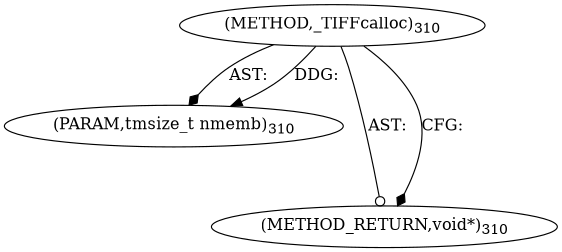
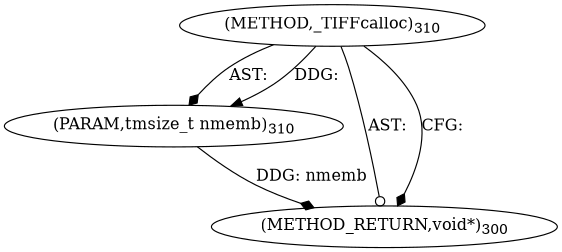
none -> (246, 180)
(495, 225) -> (495, 225)
